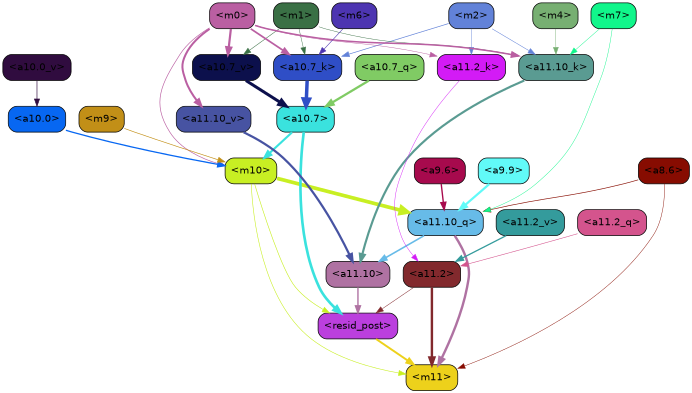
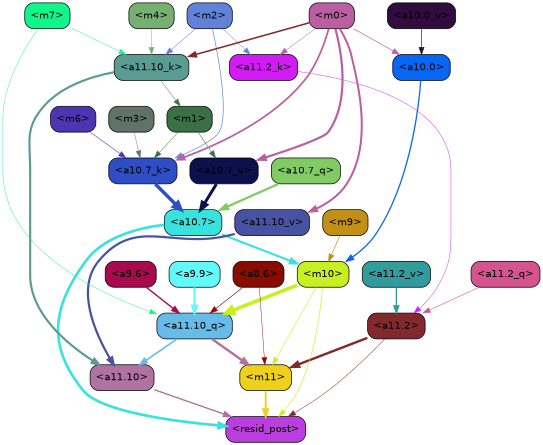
(366, 38) -> (168, 91)
(383, 43) -> (253, 39)
(160, 101) -> (373, 40)
none -> (131, 119)
(392, 350) -> (266, 400)
